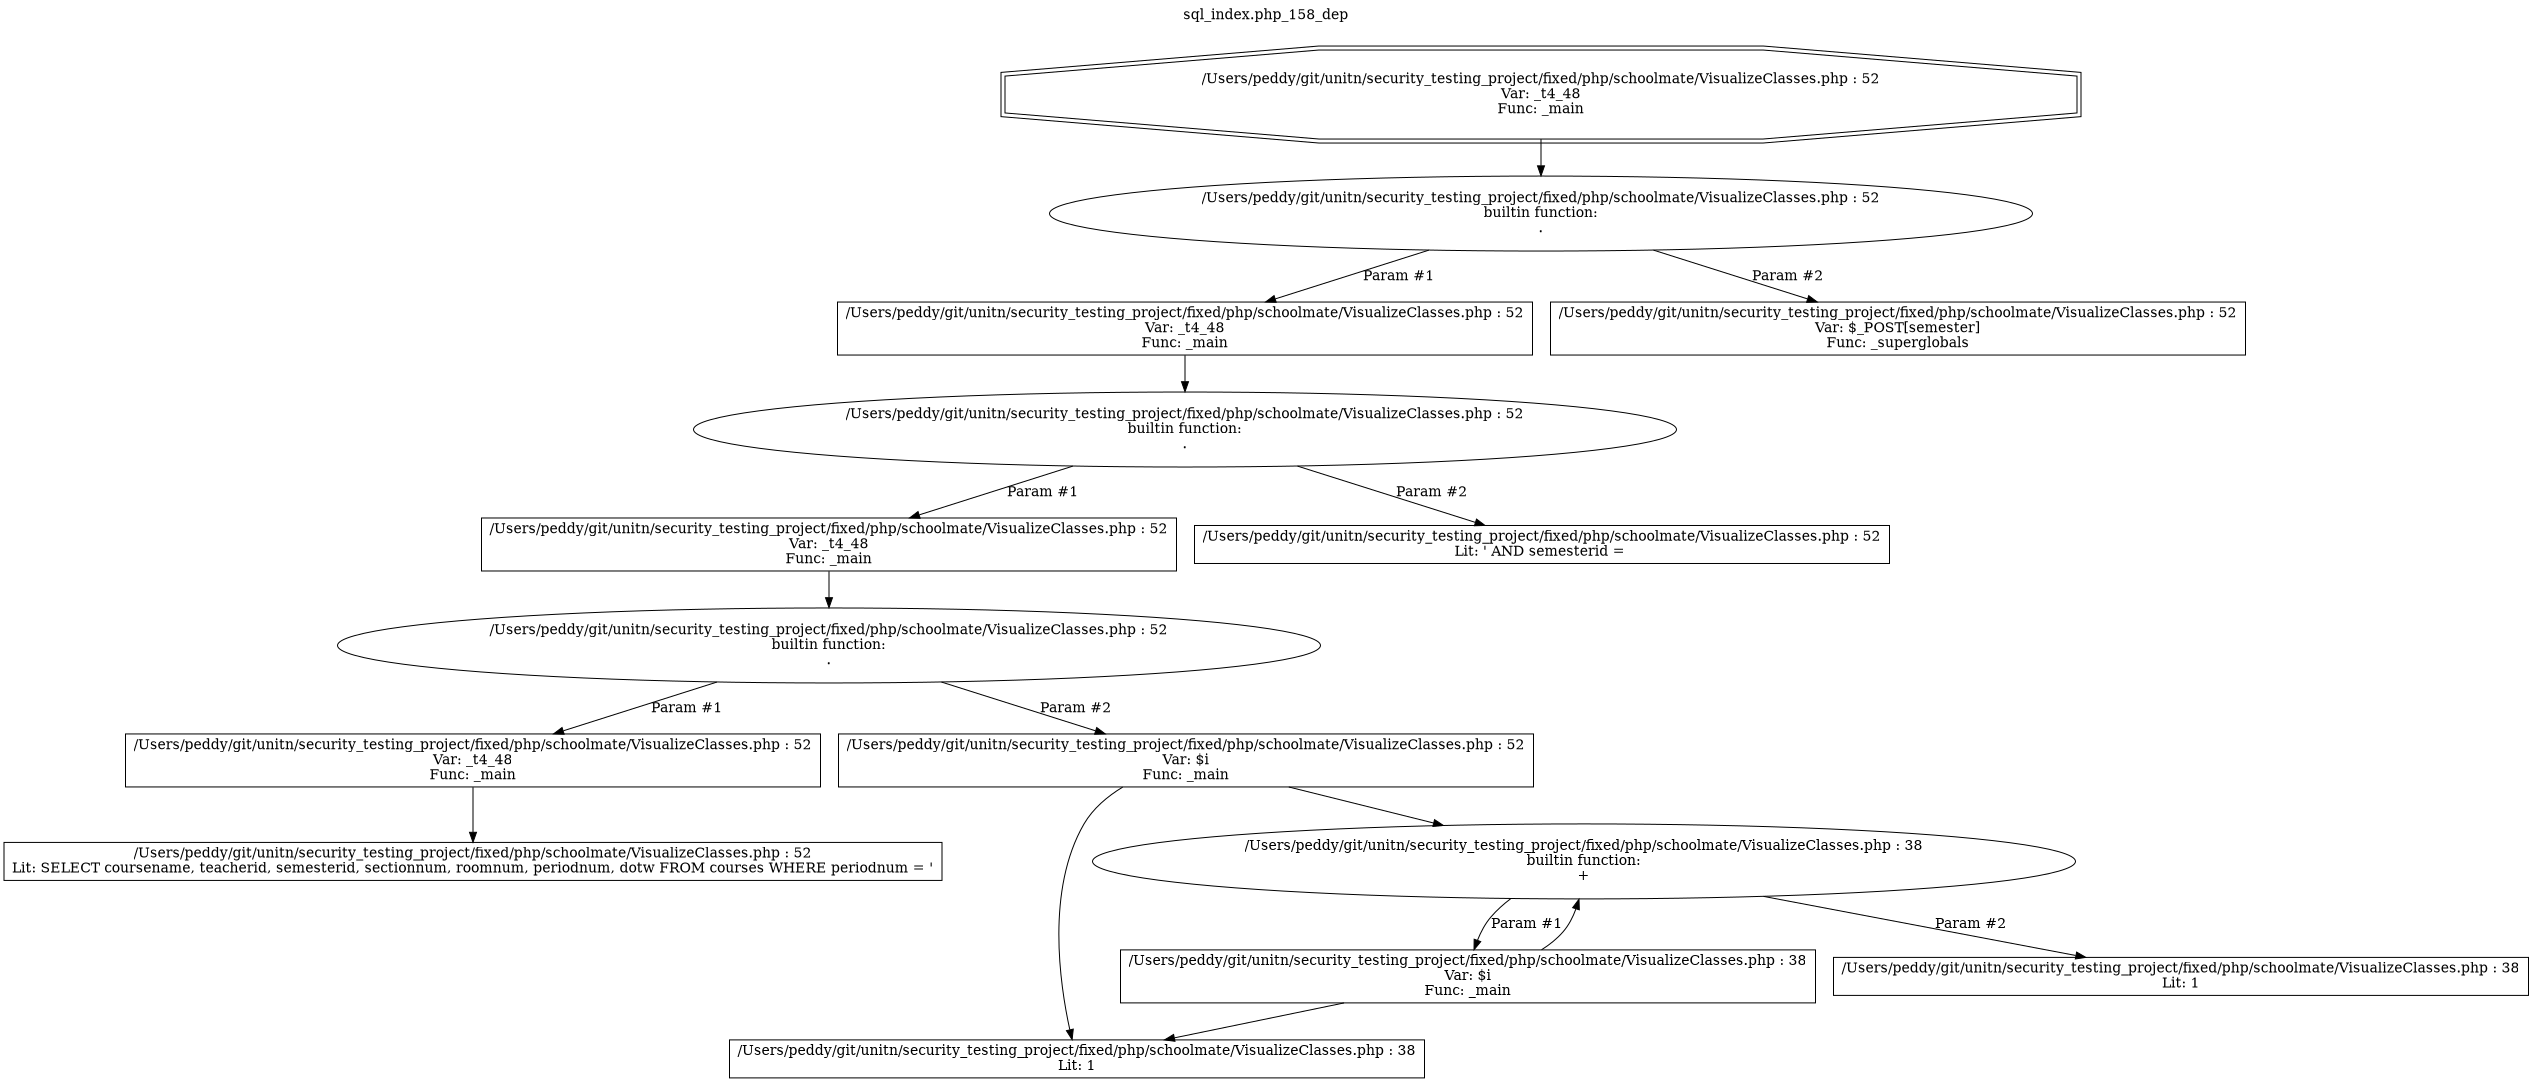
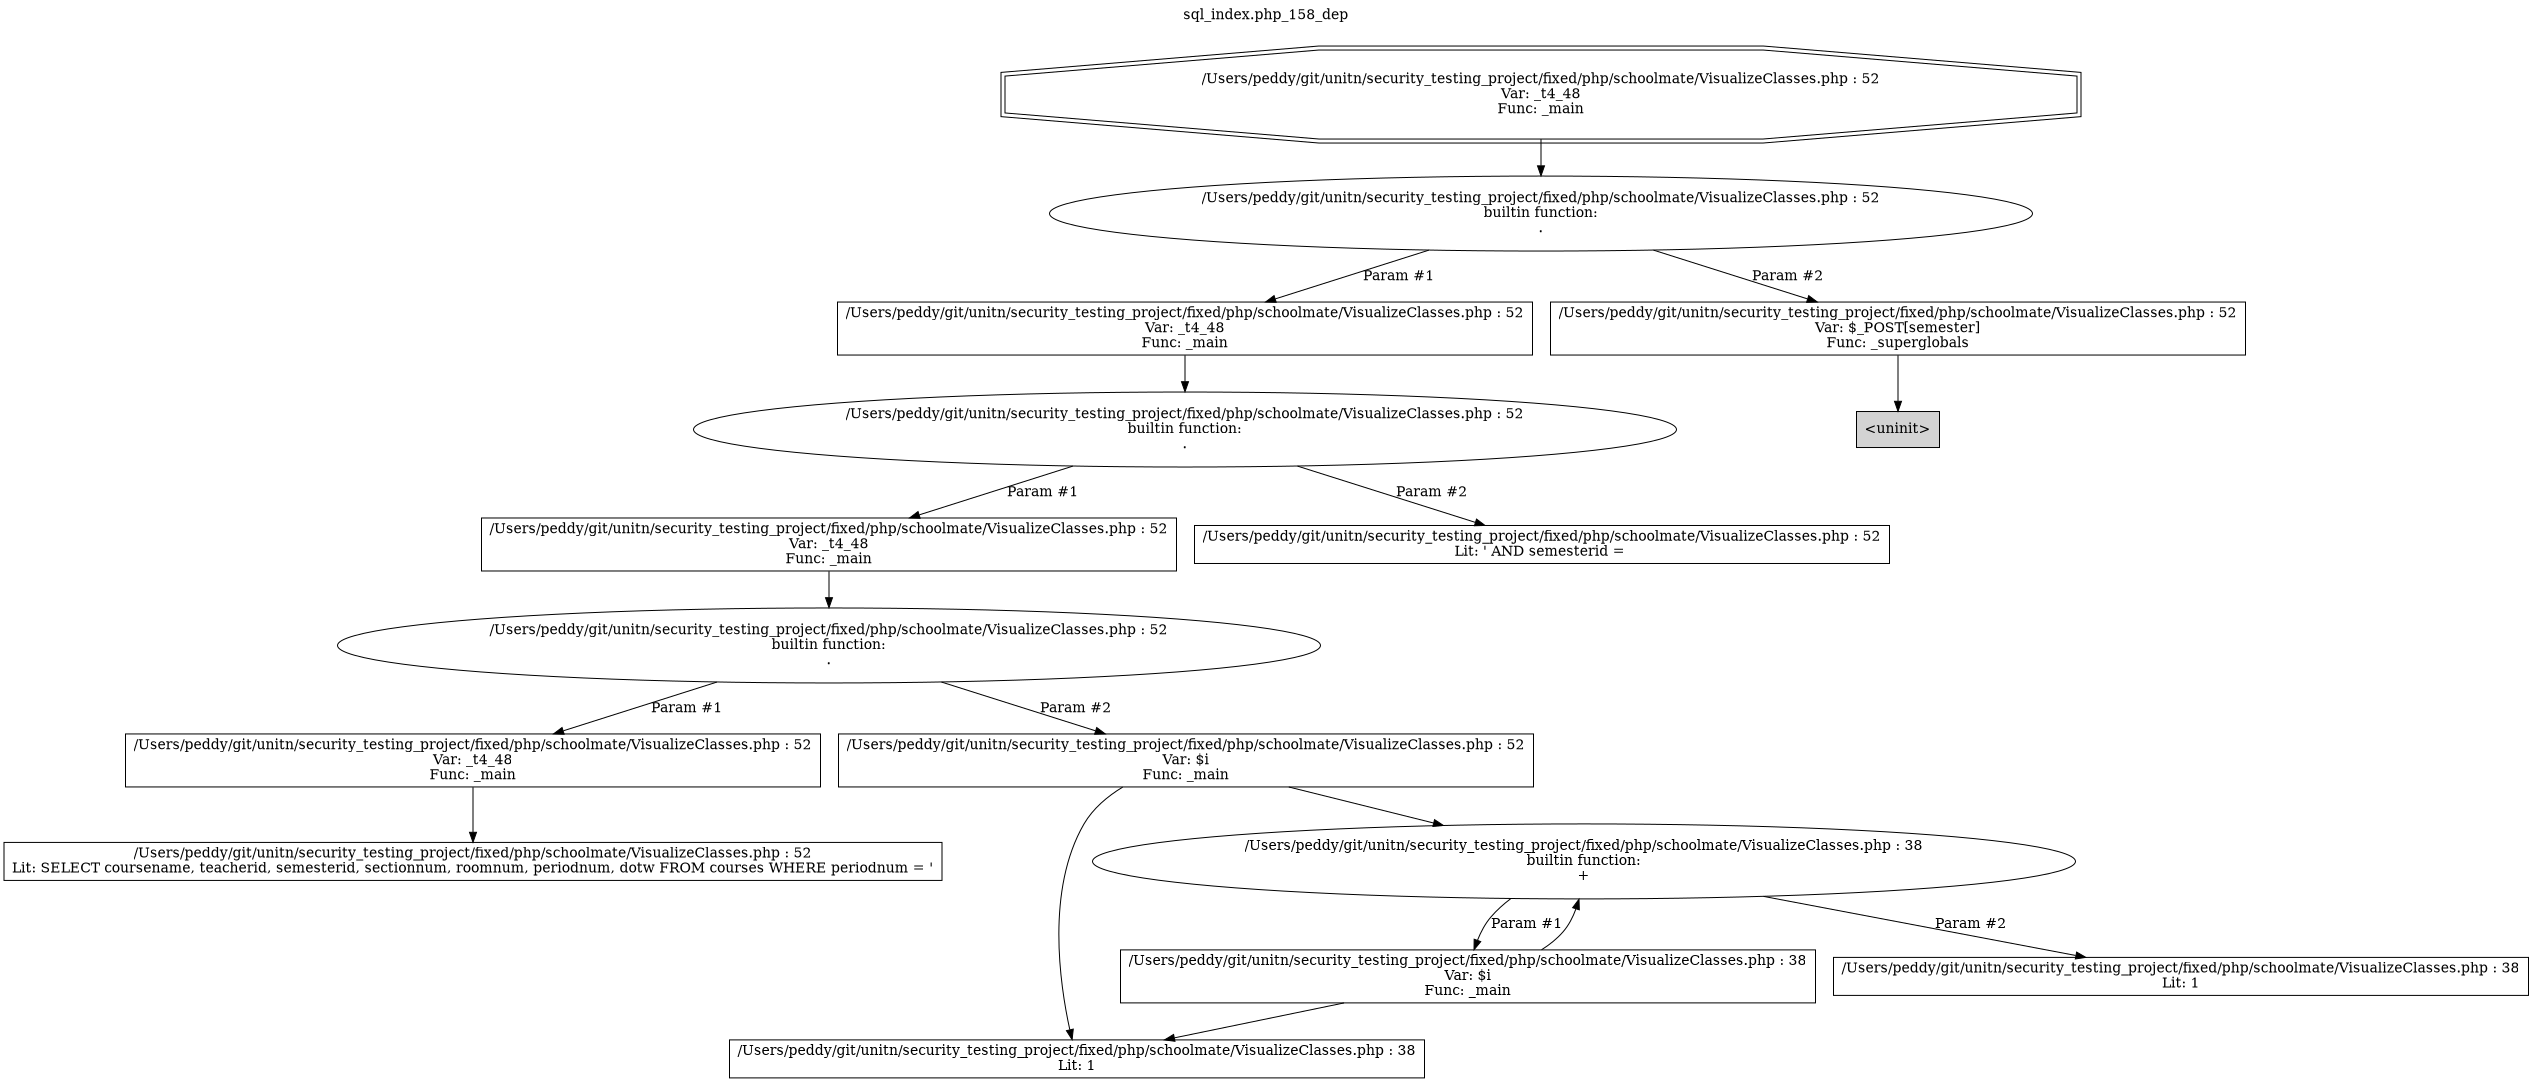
none -> (1898, 430)
